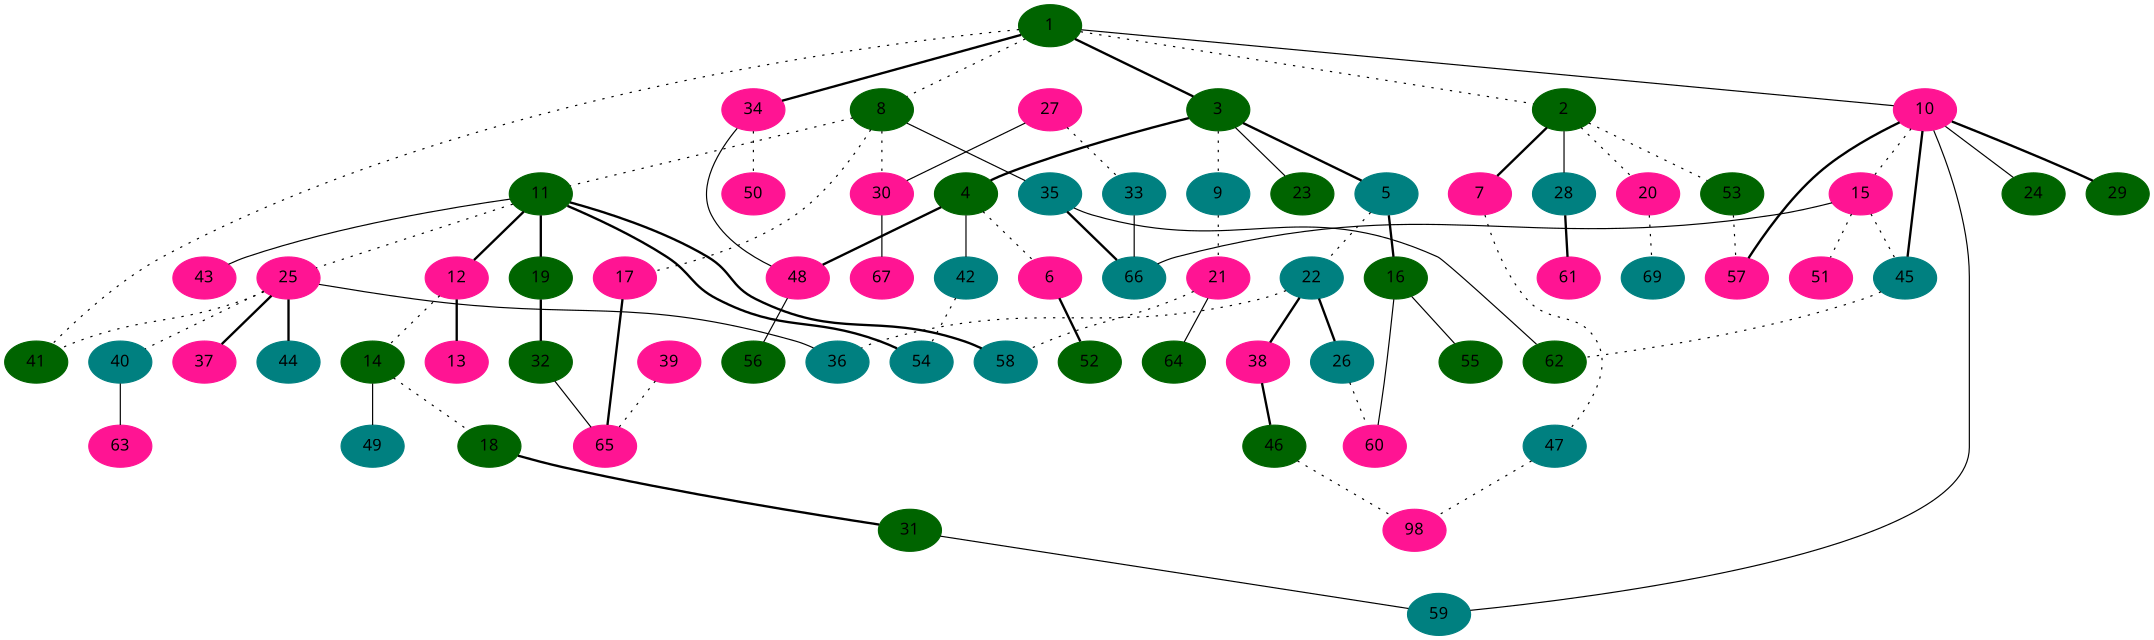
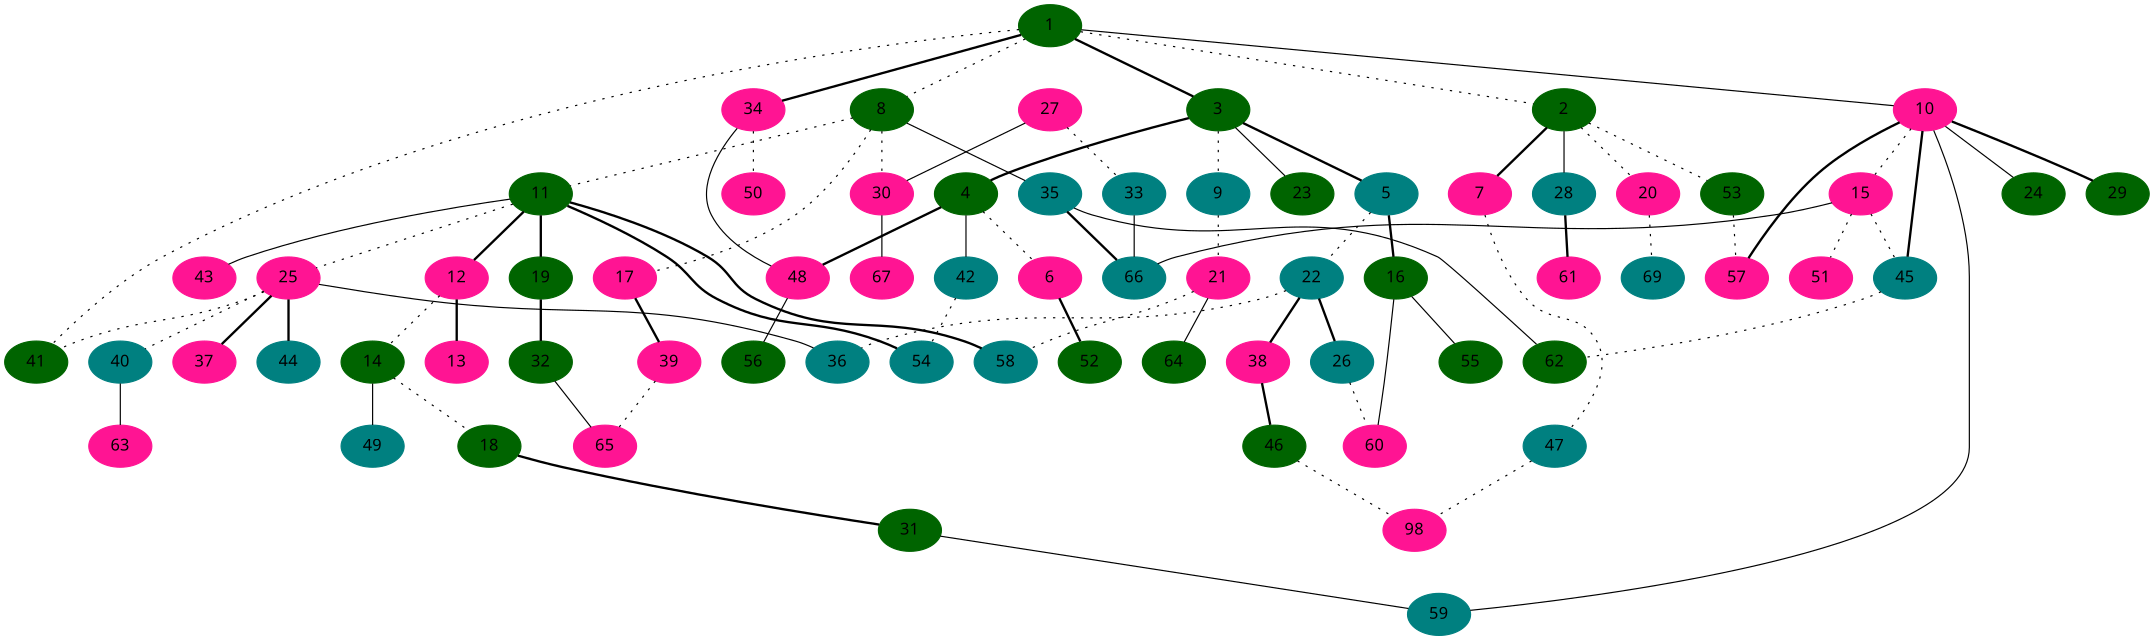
(615, 362) -> (648, 321)
